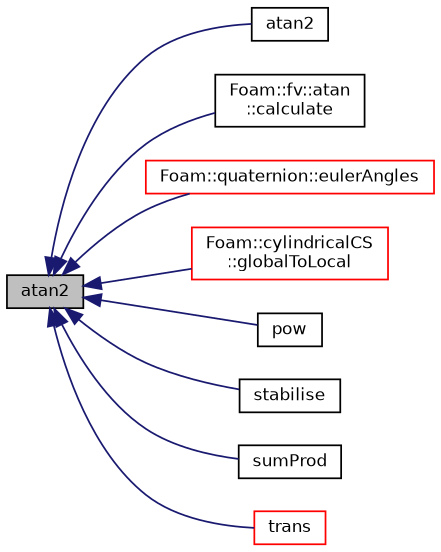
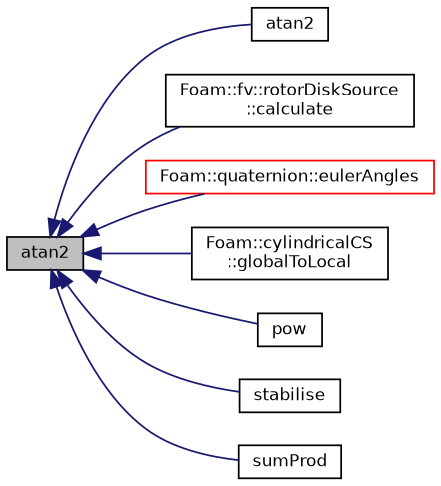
(290, 101) -> (290, 101)
(290, 253) -> (290, 253)
(290, 528) -> none
